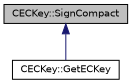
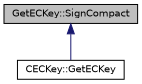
(66, 14) -> (71, 14)
